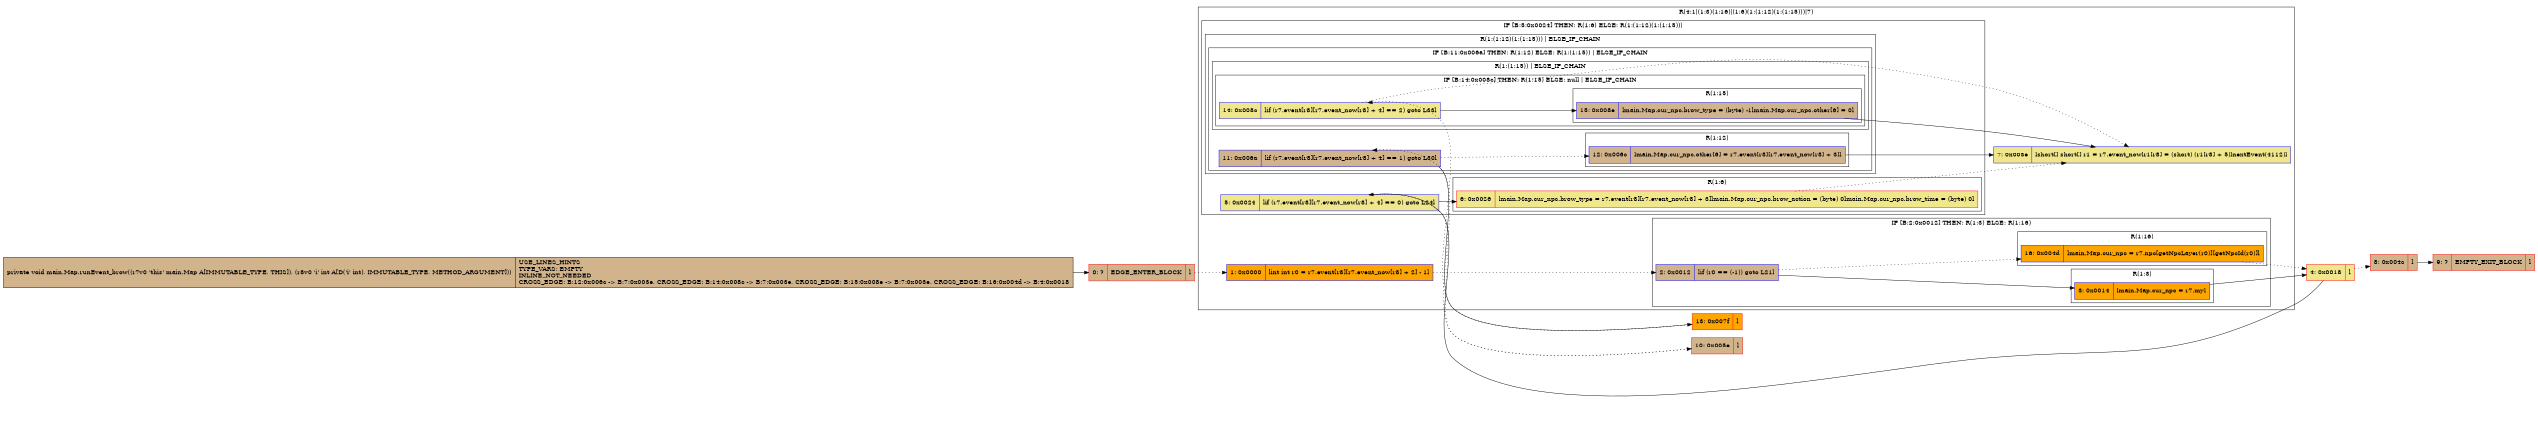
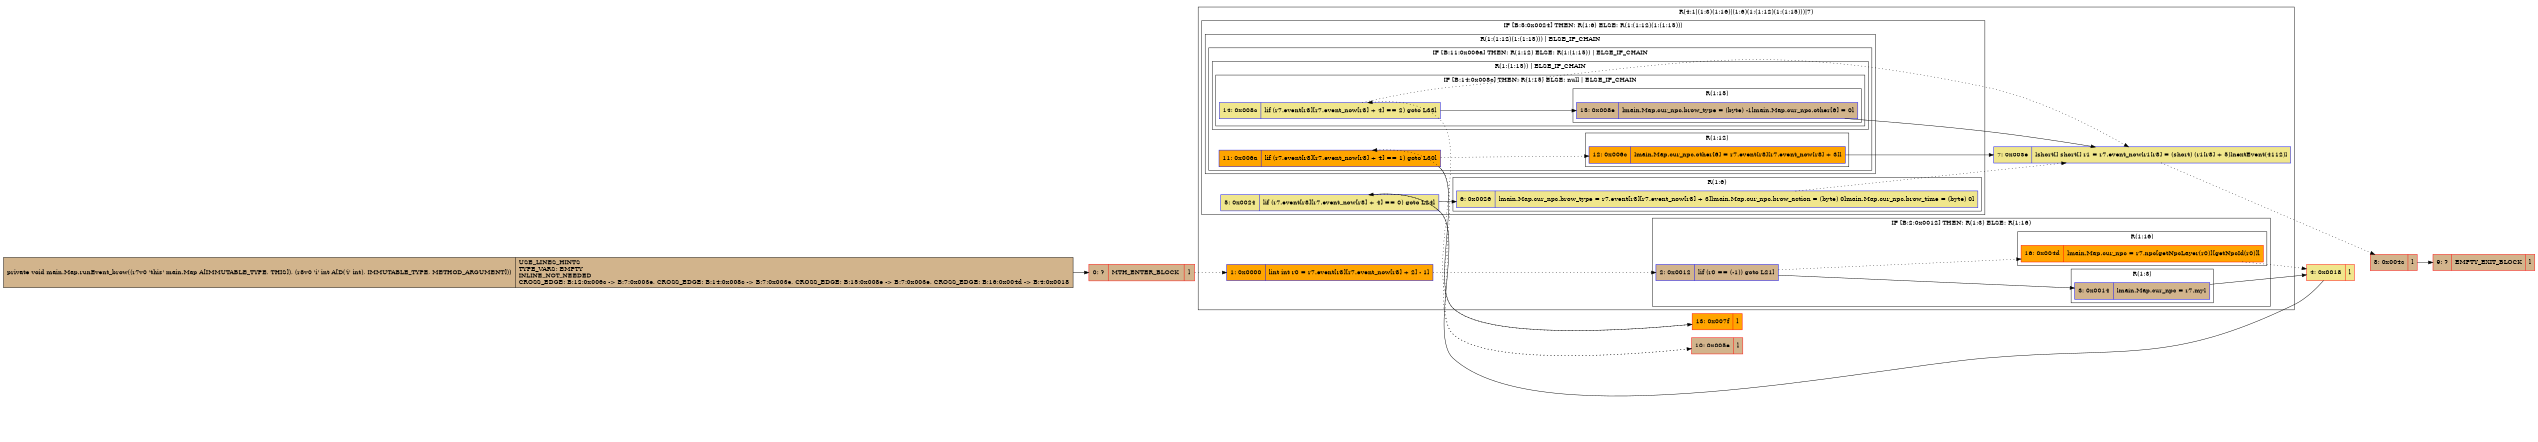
(1717, 155) -> (1717, 155)
(1330, 158) -> (1330, 158)
(1717, 199) -> (1717, 199)
(2142, 254) -> (2142, 254)
(2360, 268) -> (2266, 208)
(1146, 272) -> (1146, 272)
(2142, 291) -> (2142, 291)
